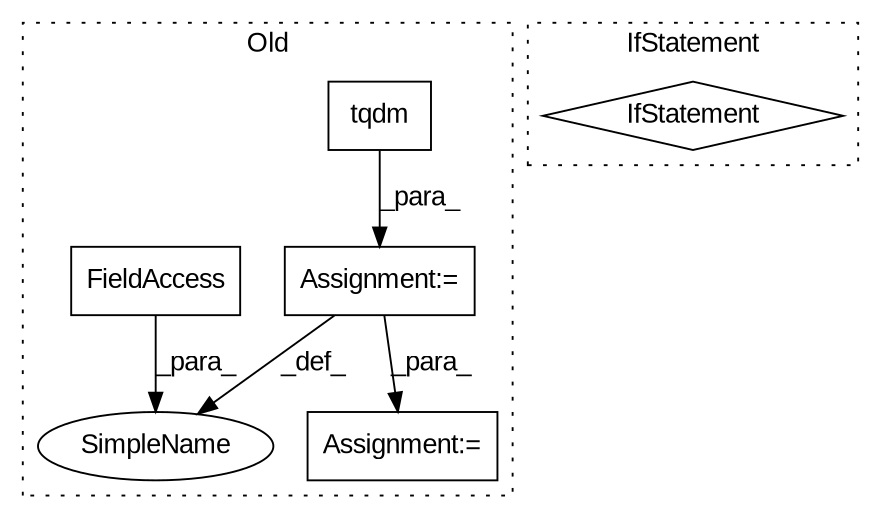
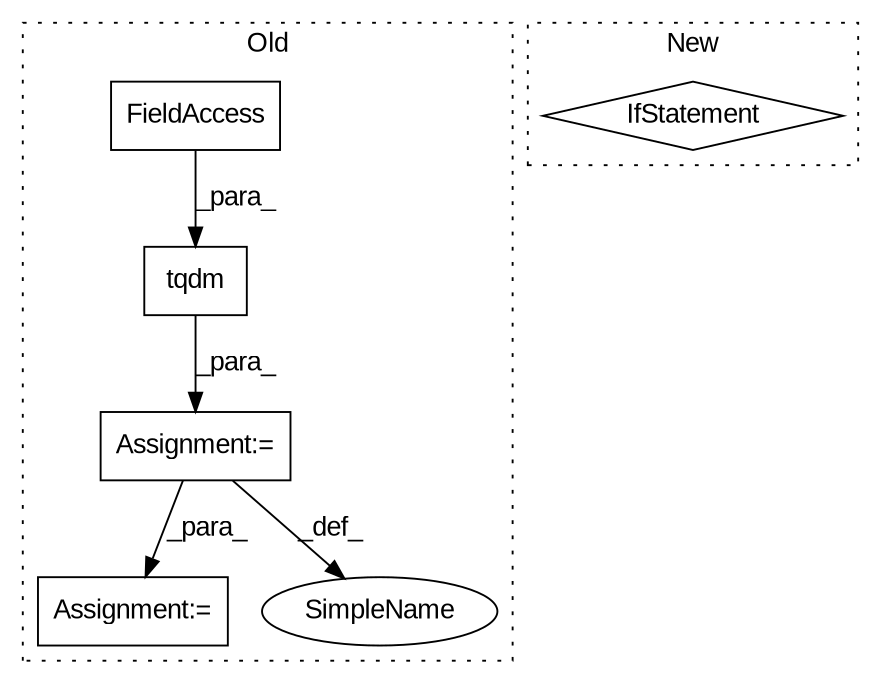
(693, 45) -> (693, 45)
(156, 354) -> (196, 189)
